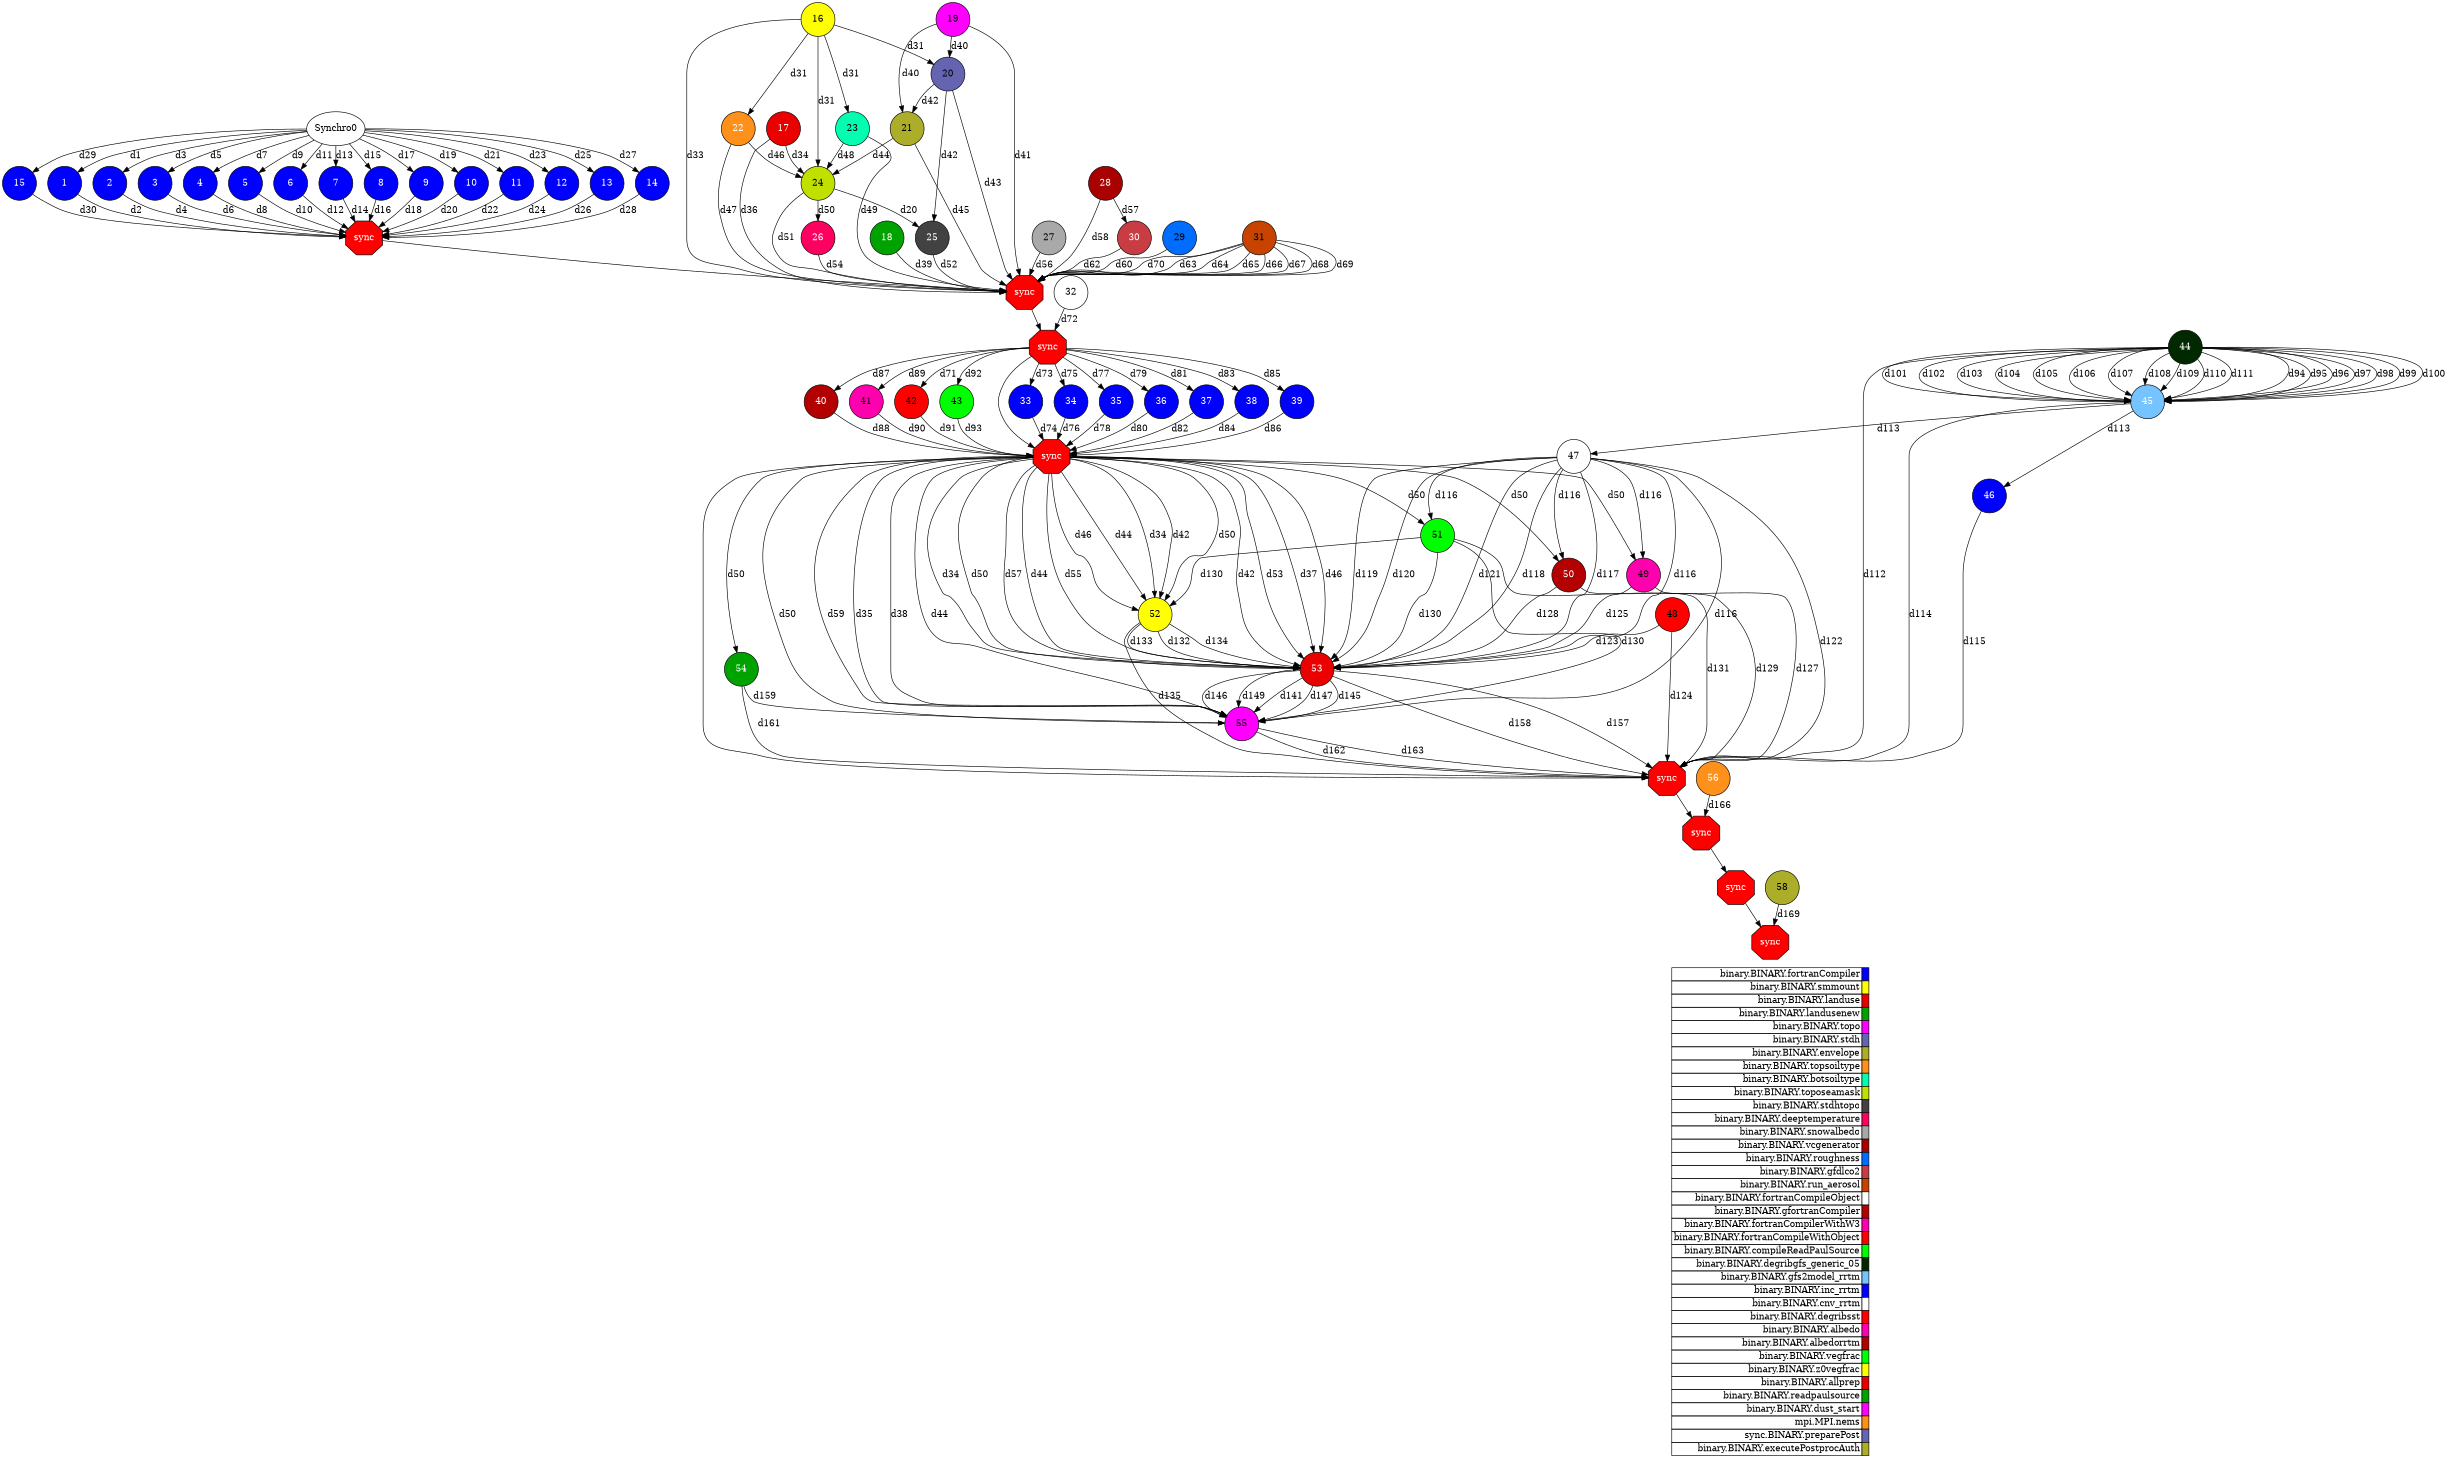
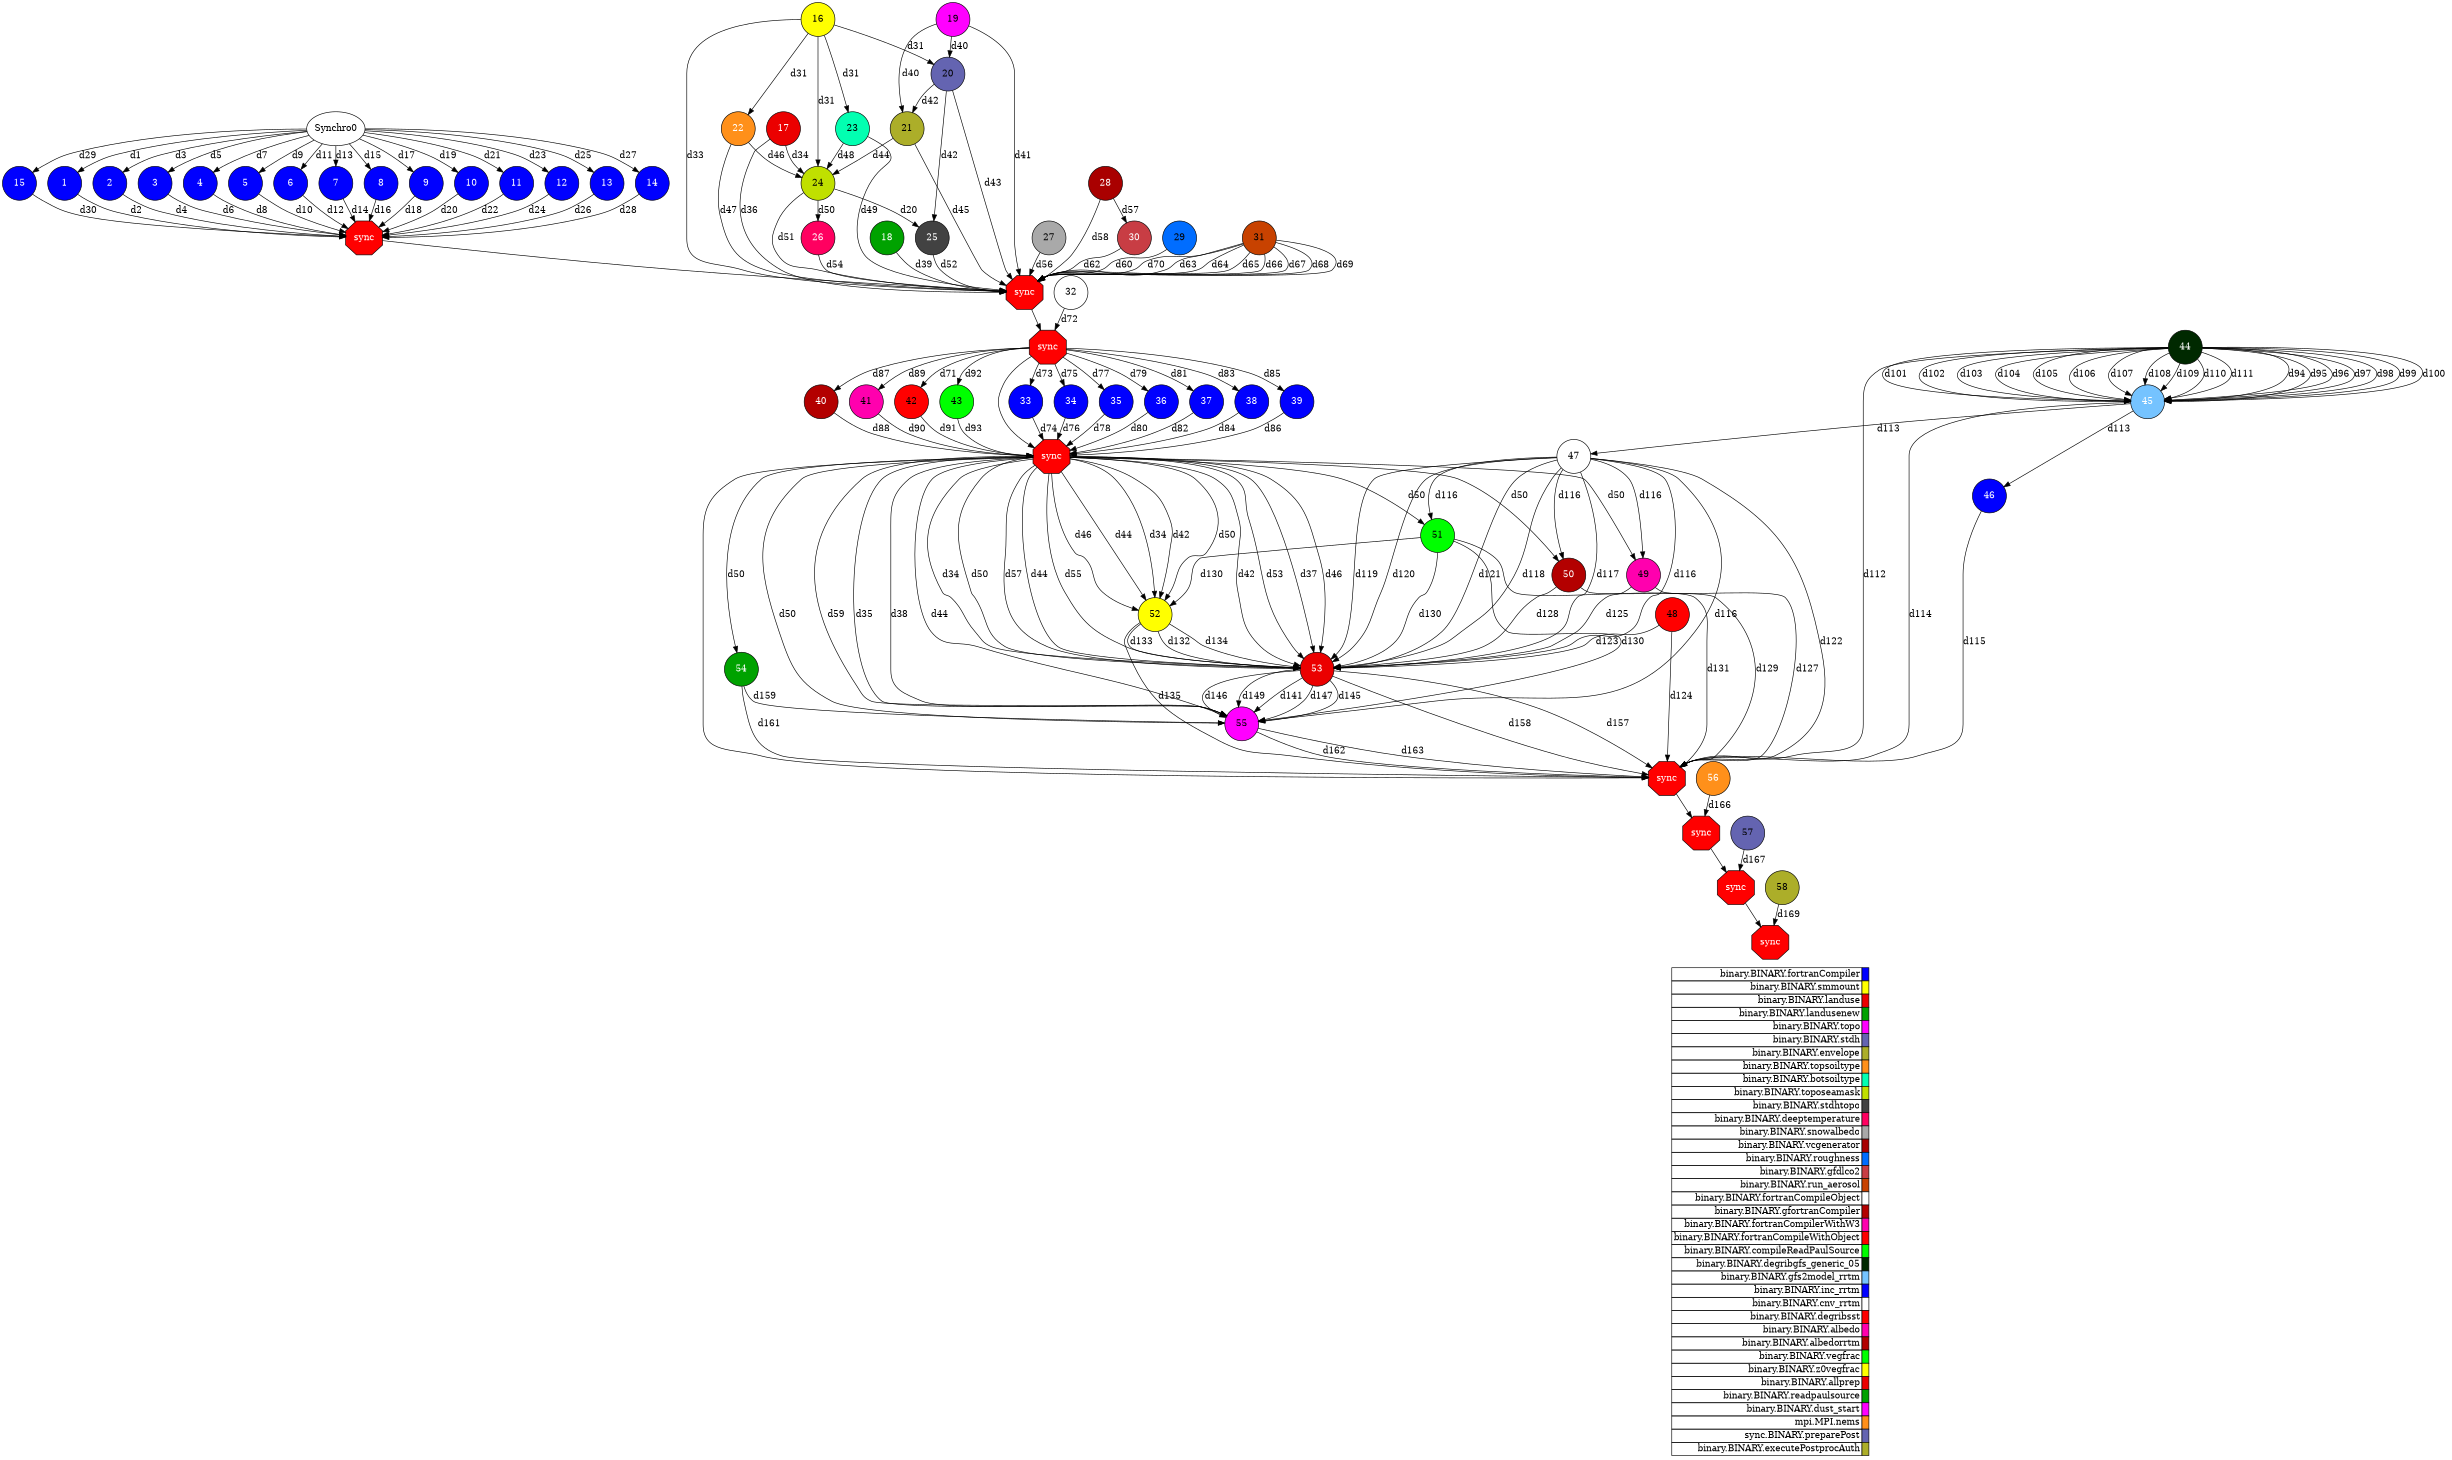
none -> (1748, 833)
